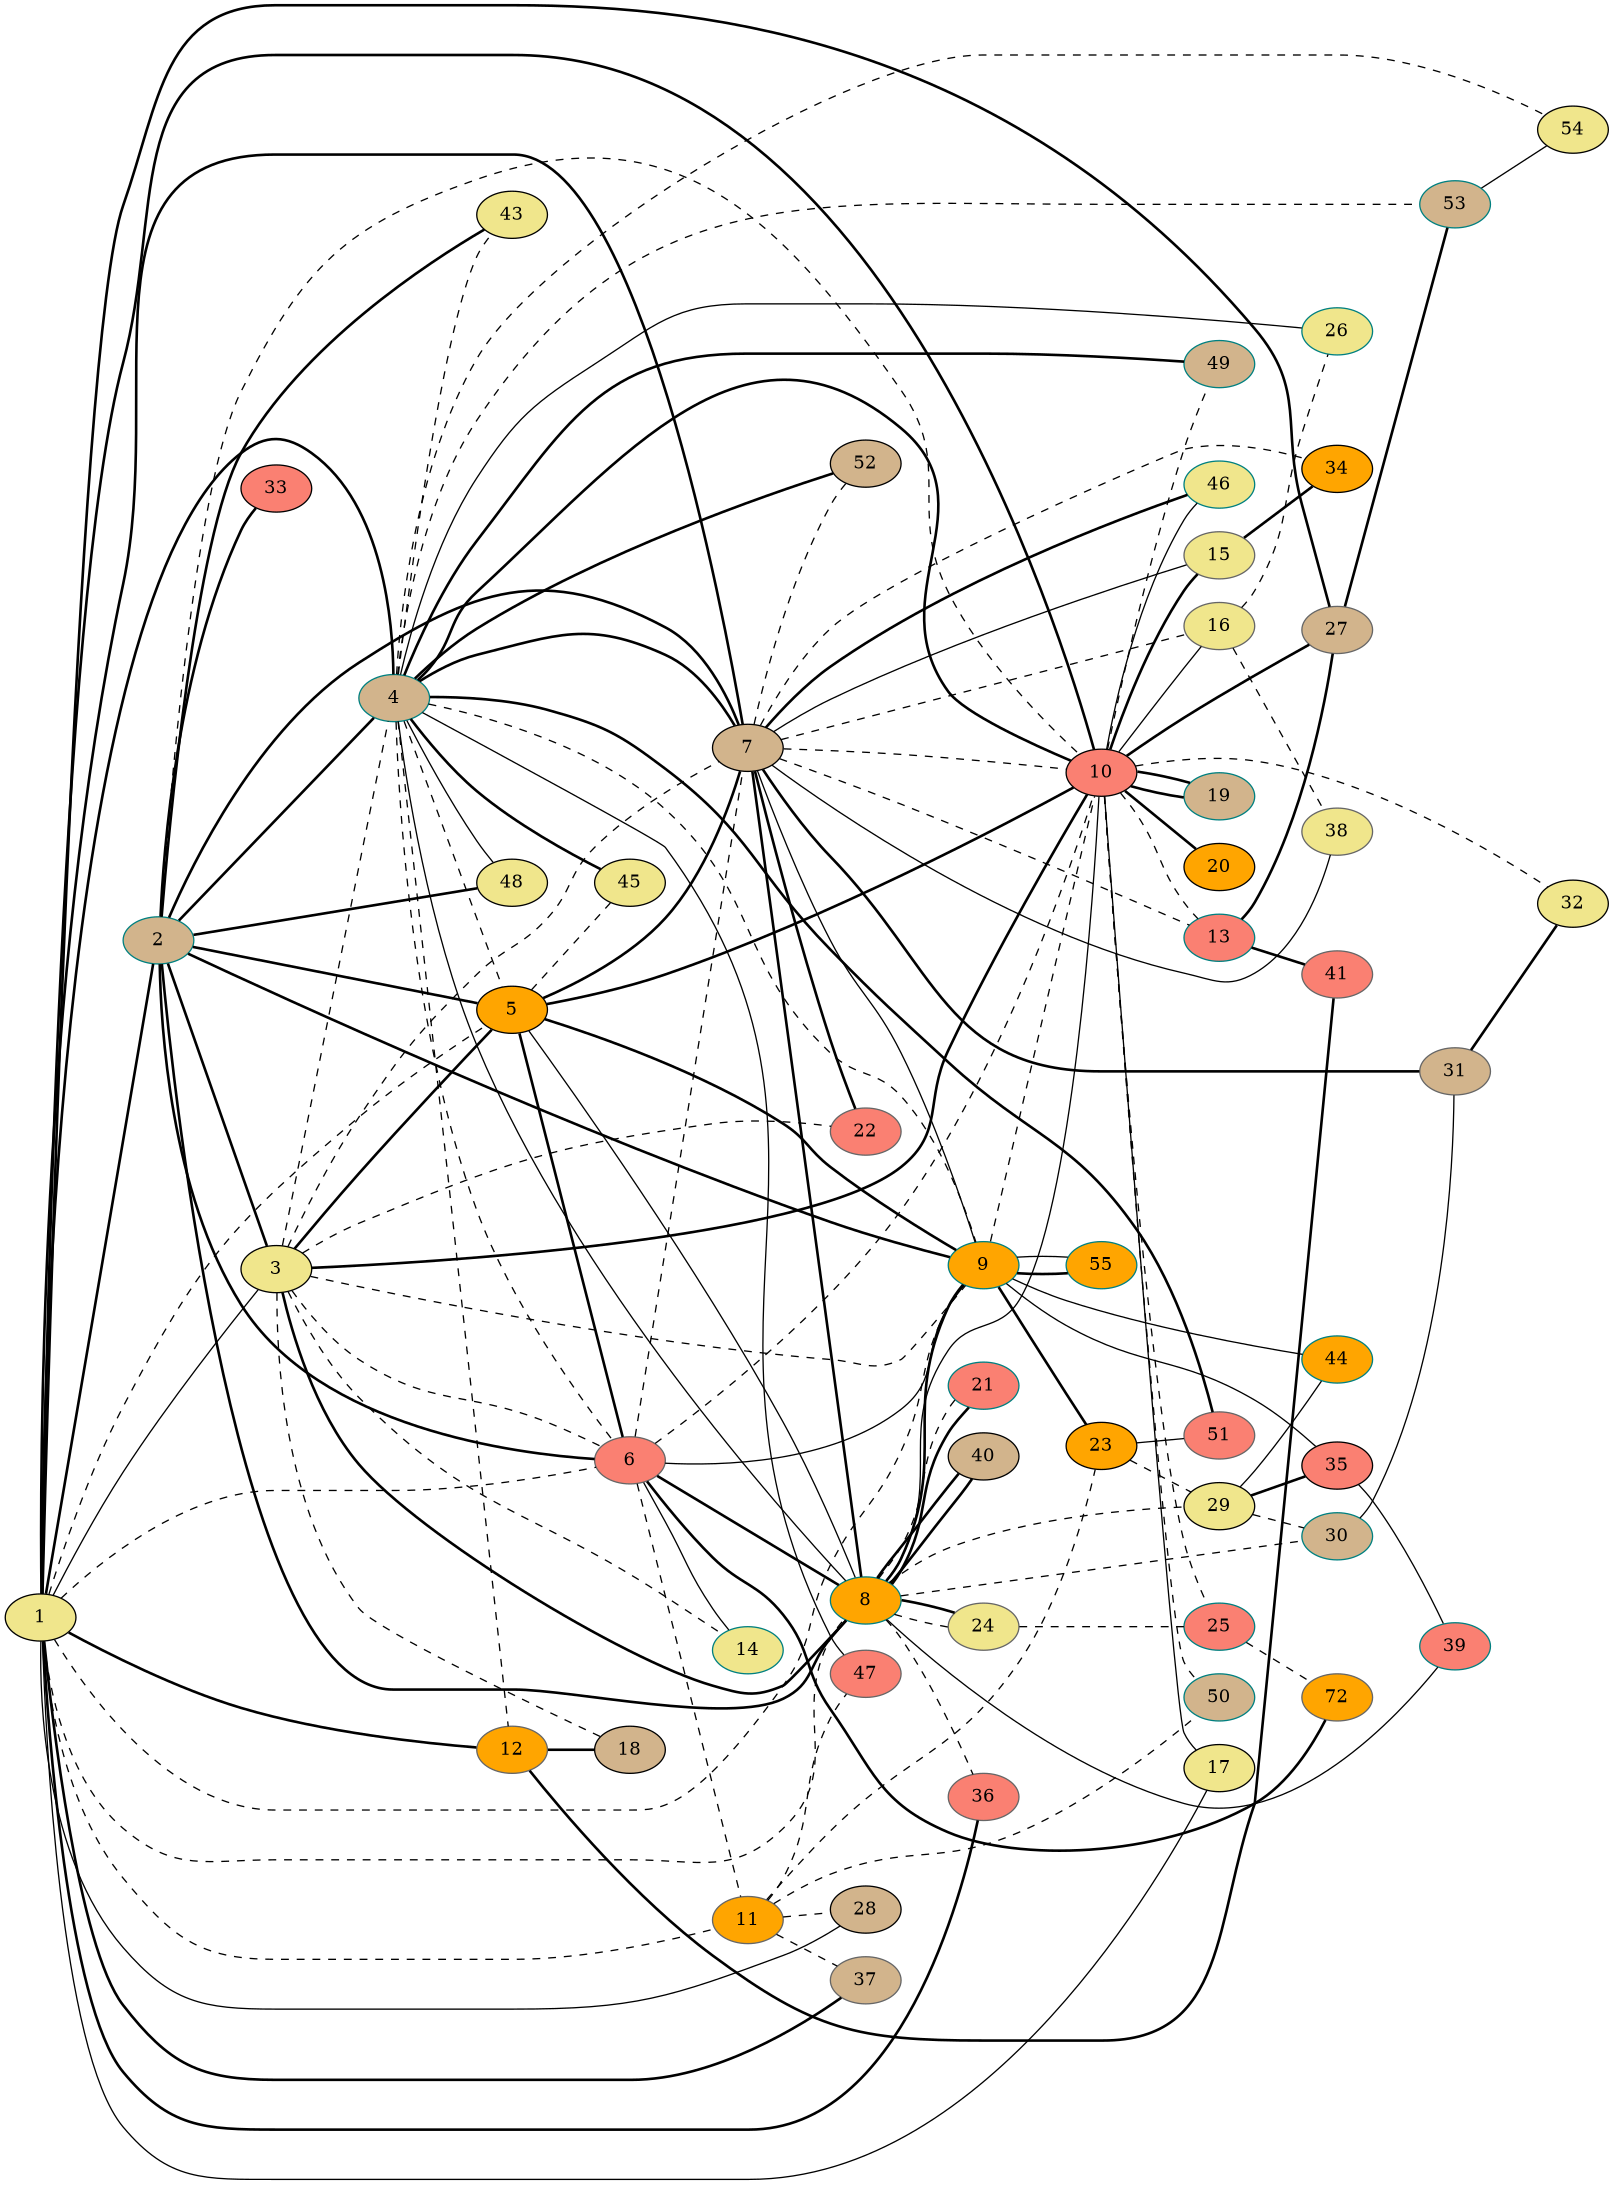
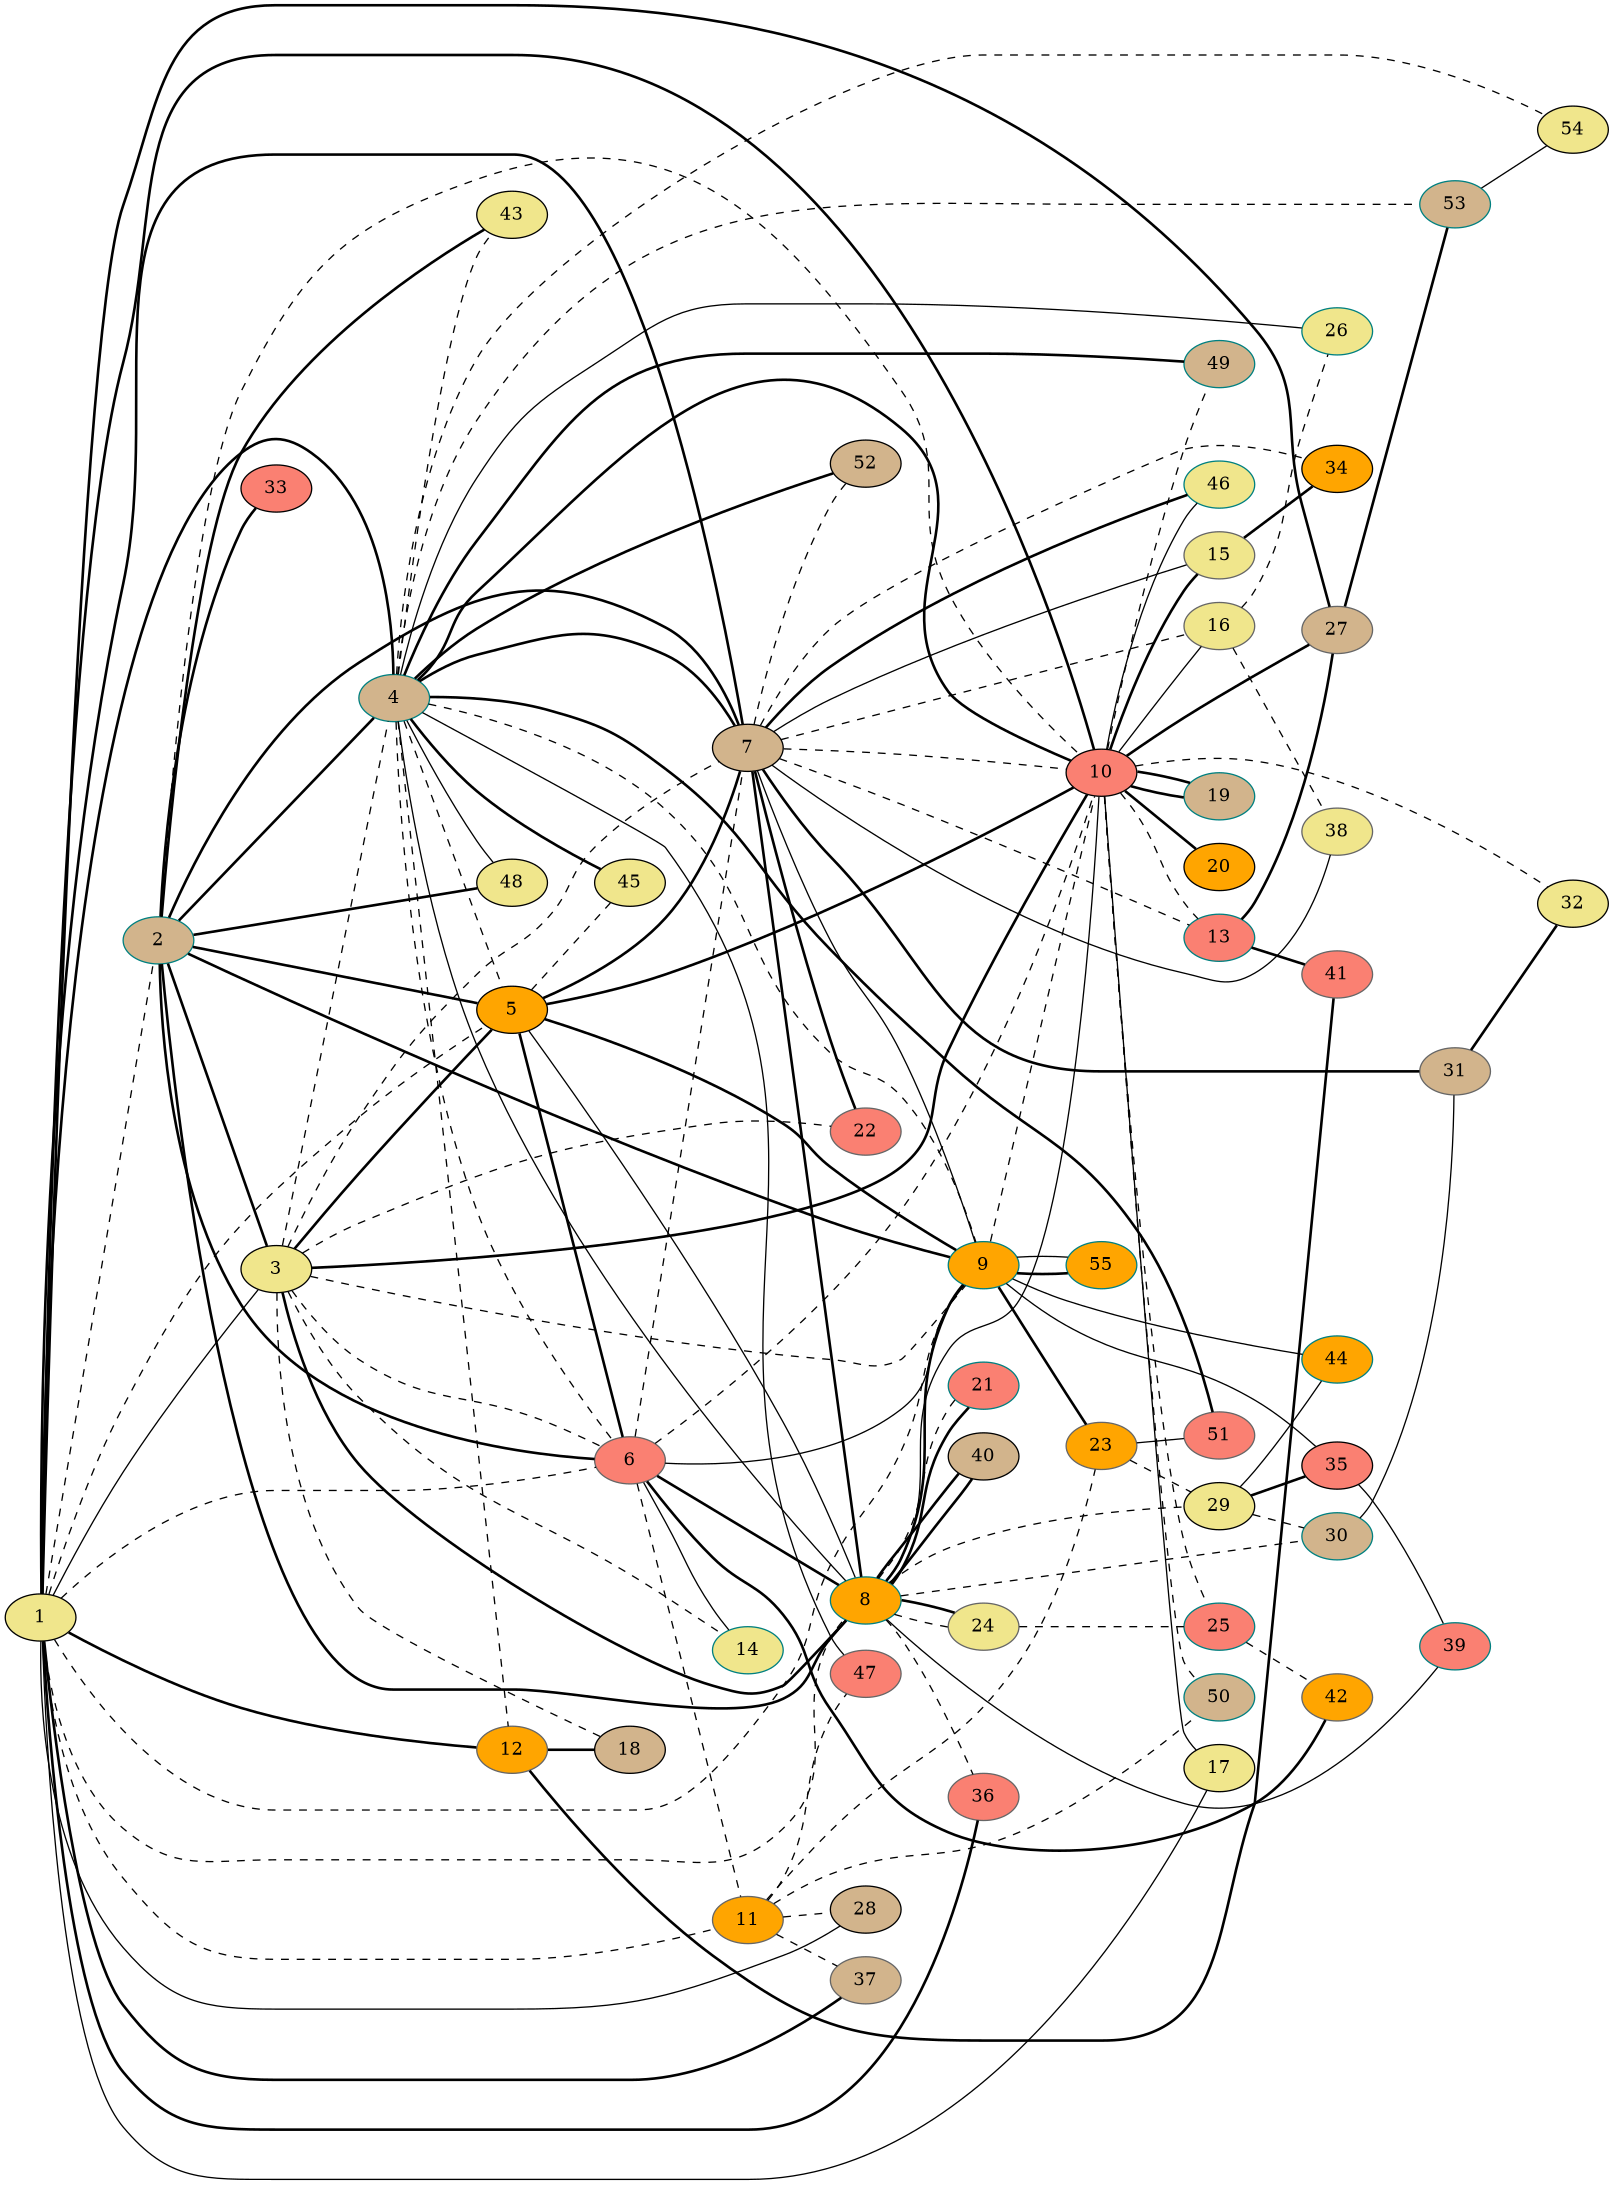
(100, 1279) -> (100, 1279)
(1101, 1446) -> (1101, 1446)
(1337, 1697) -> (1337, 1697)
